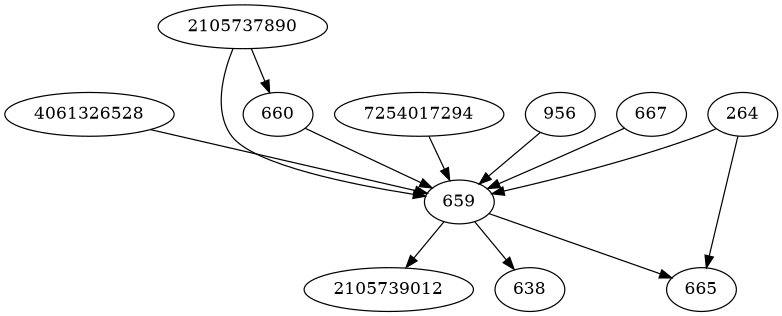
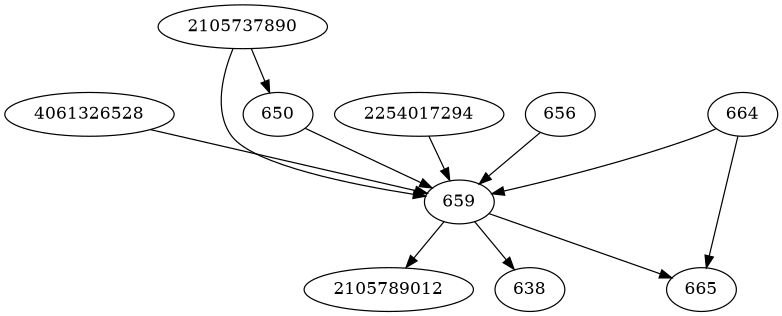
(278, 114) -> (278, 114)
(419, 114) -> (419, 114)
(560, 114) -> (560, 114)
(652, 114) -> none
(743, 114) -> (743, 114)
(389, 290) -> (389, 290)
